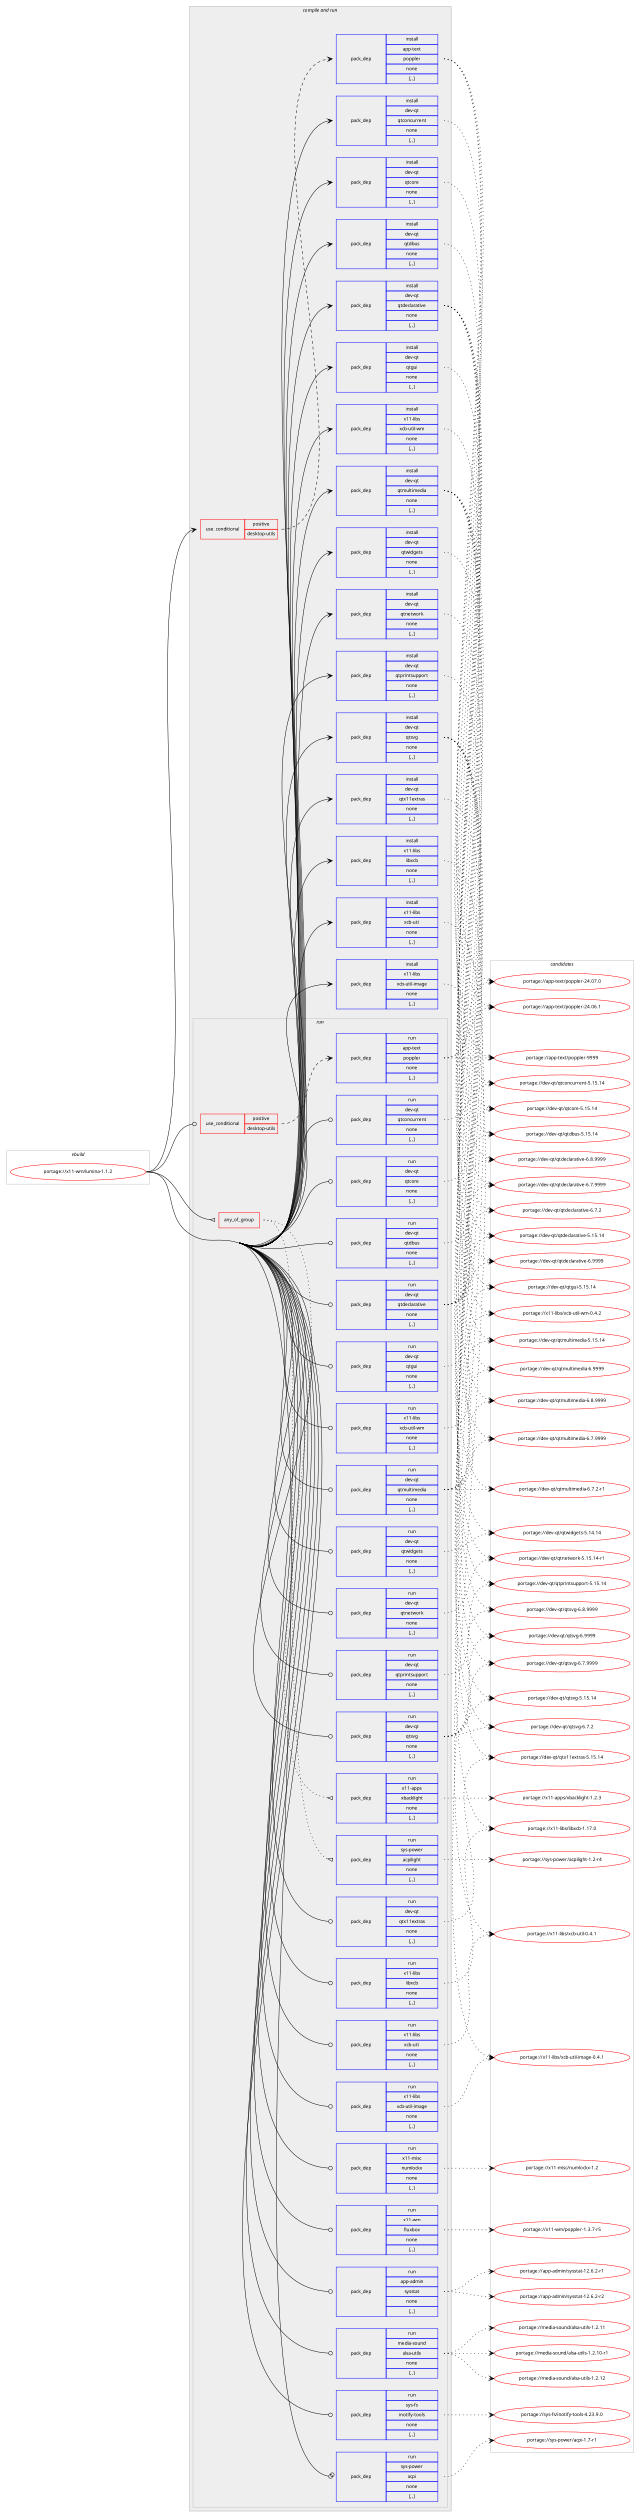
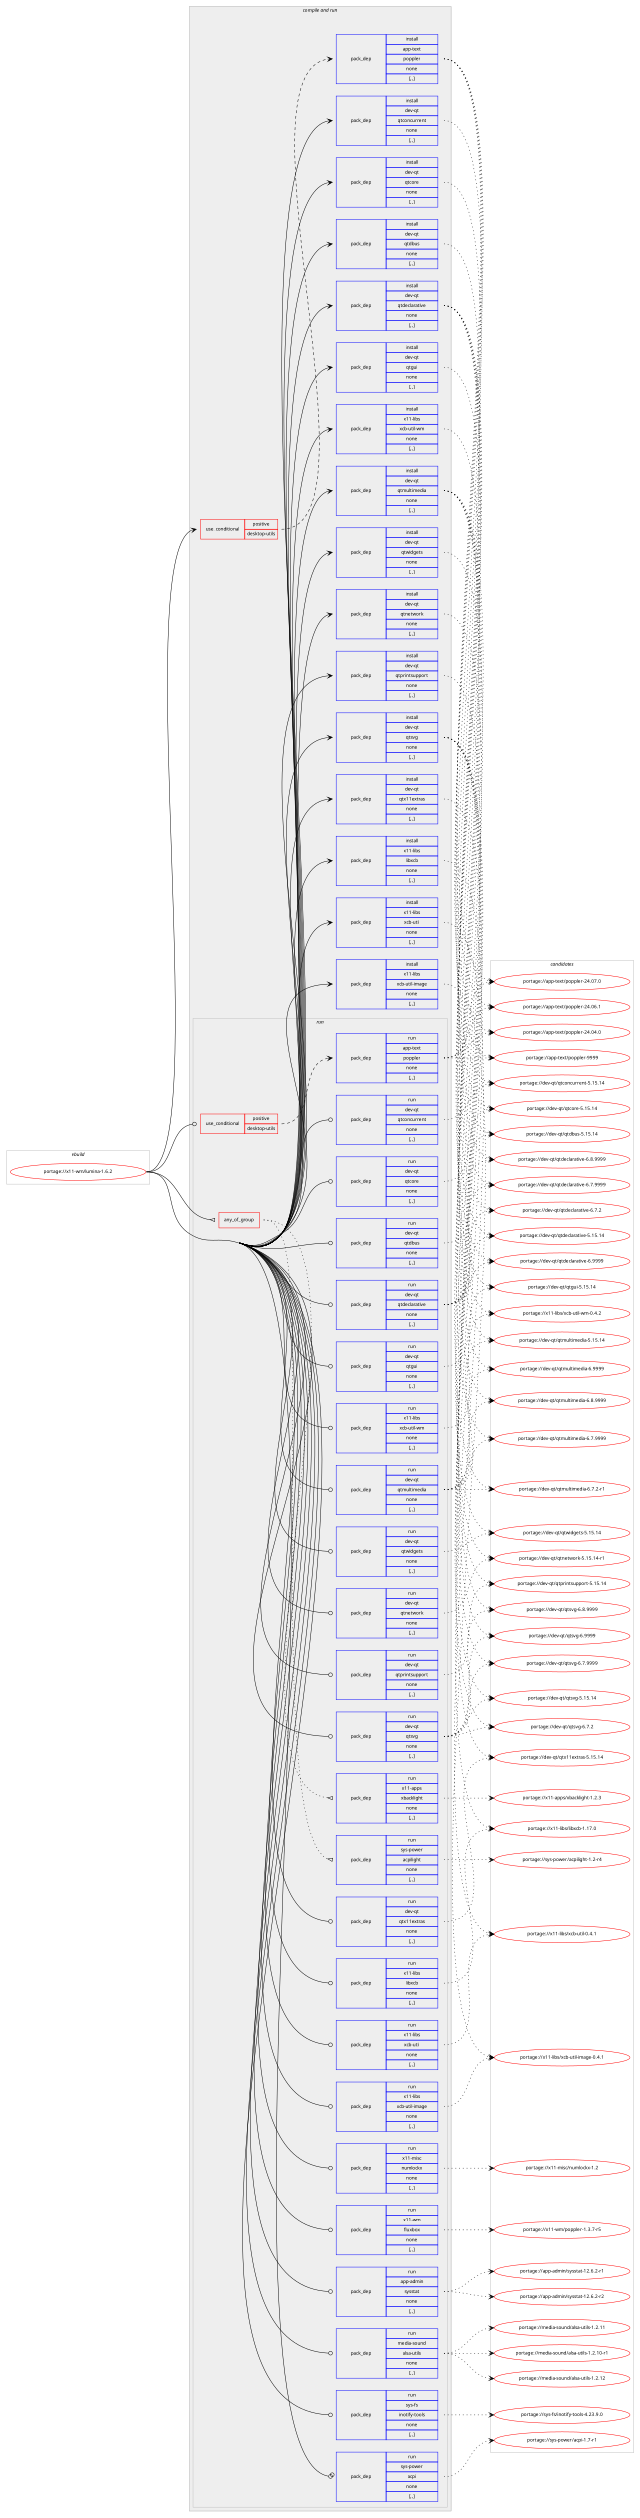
none -> (562, 1033)
(78, 1172) -> (78, 1172)
(562, 1533) -> (562, 1533)
